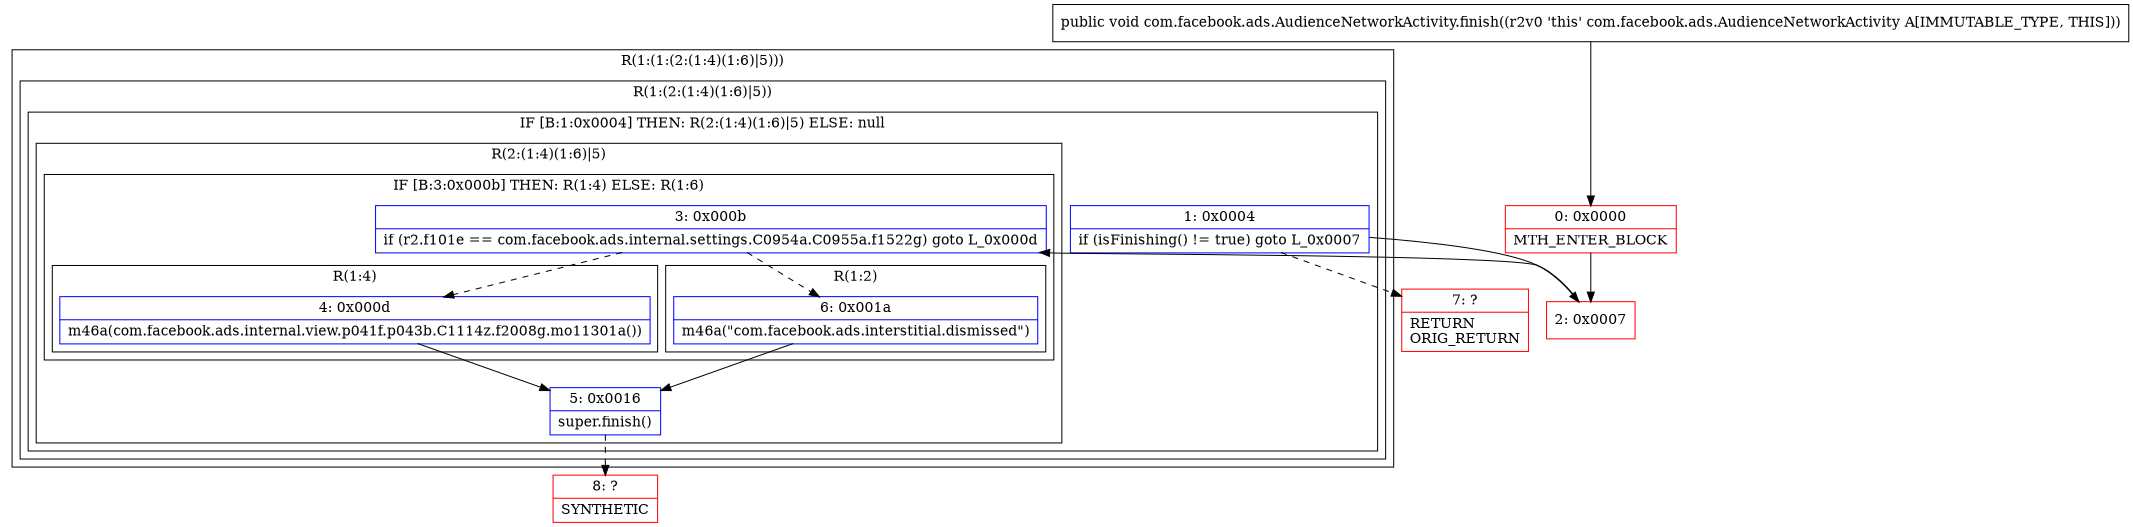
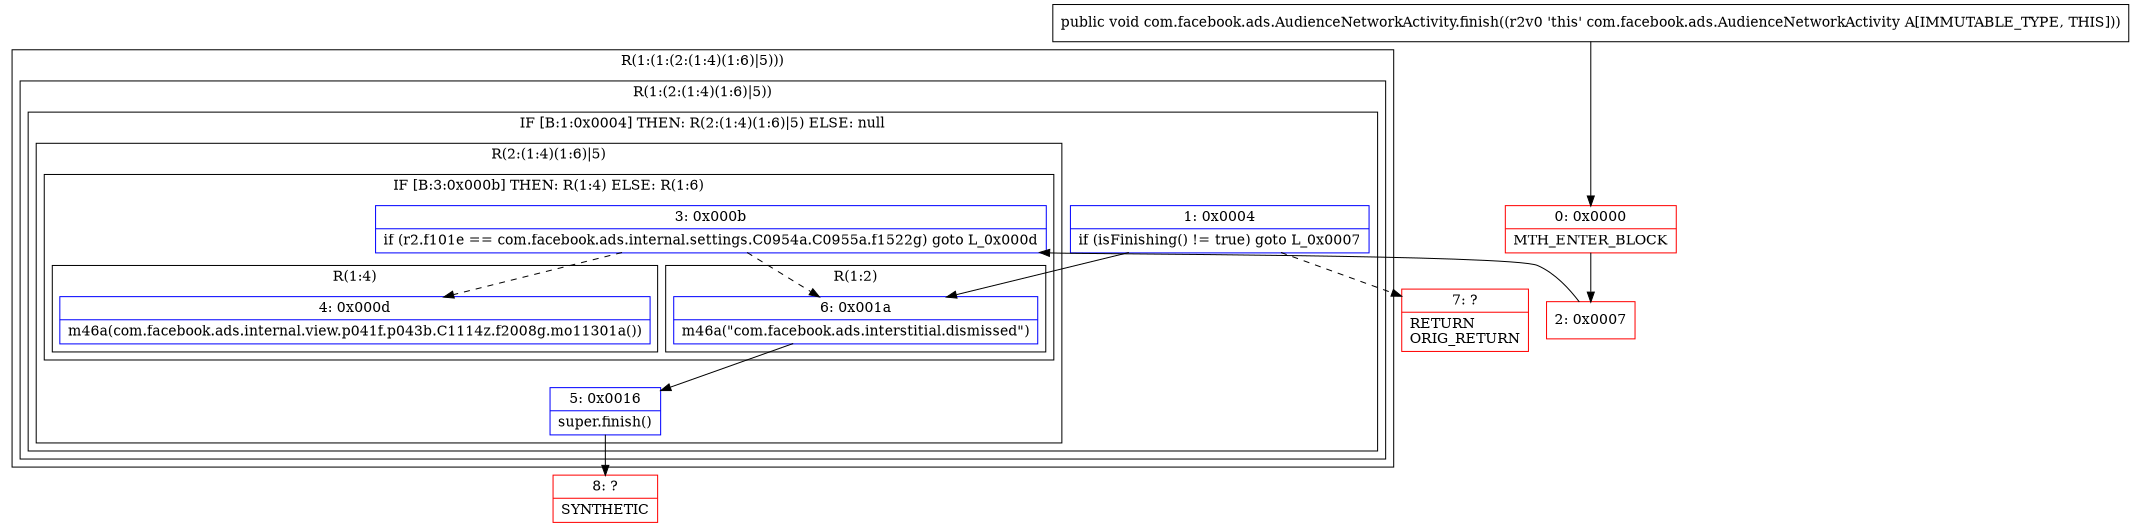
(1477, 250) -> (1038, 275)
(482, 366) -> none
(605, 450) -> (605, 450)
